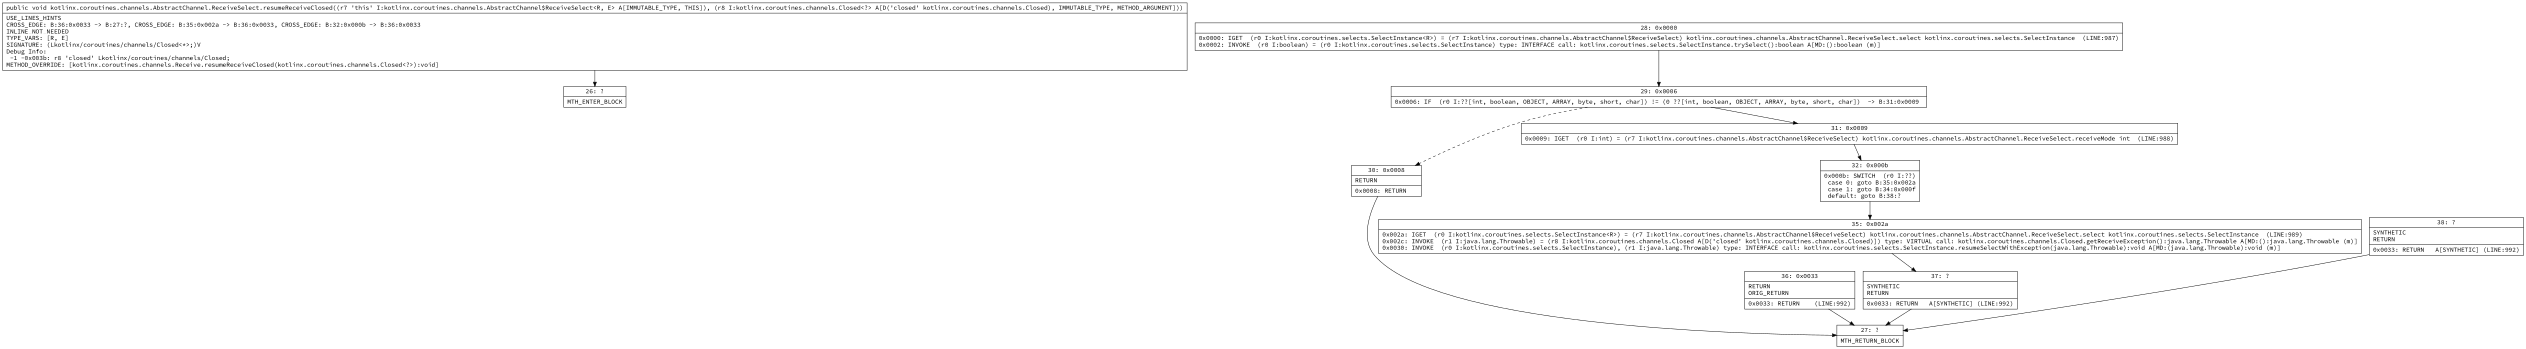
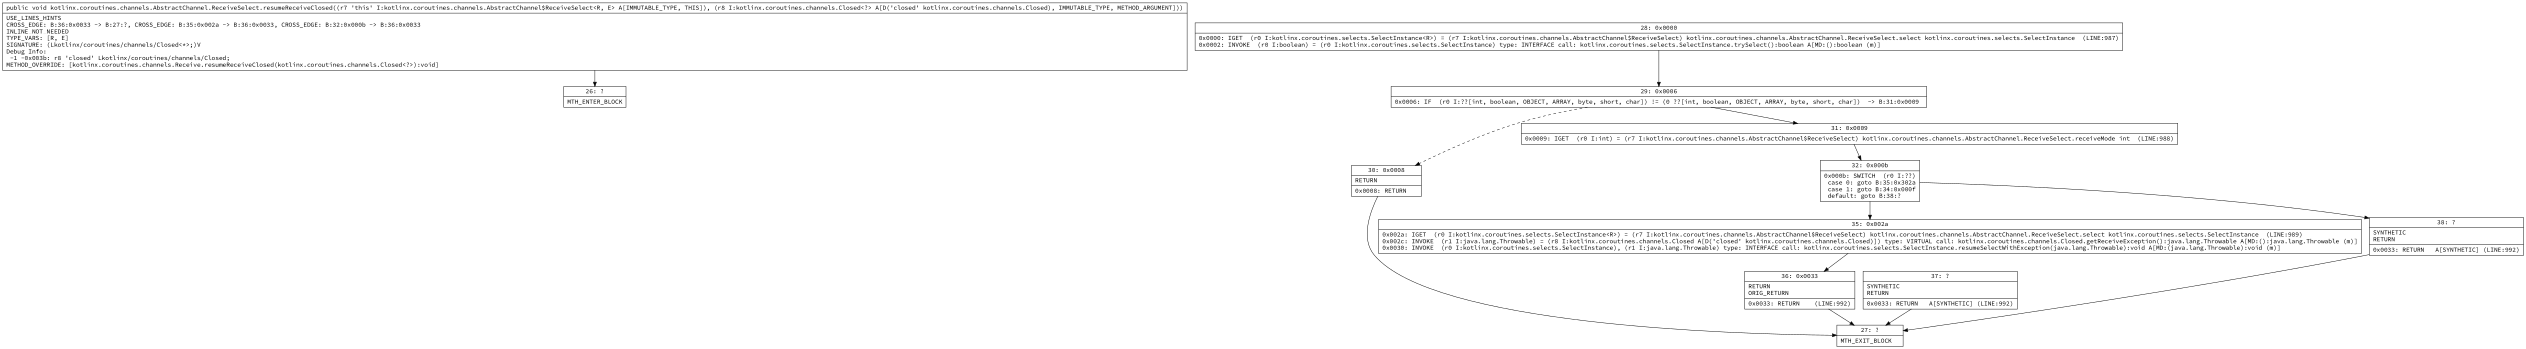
(1870, 183) -> (1870, 183)
none -> (2143, 194)
(1902, 261) -> (1838, 261)
(1870, 341) -> (1866, 341)
